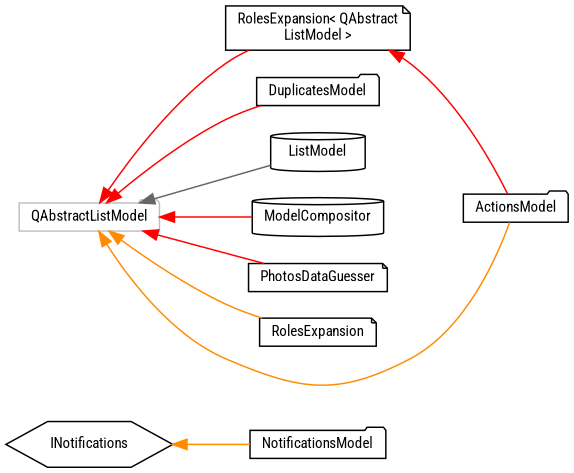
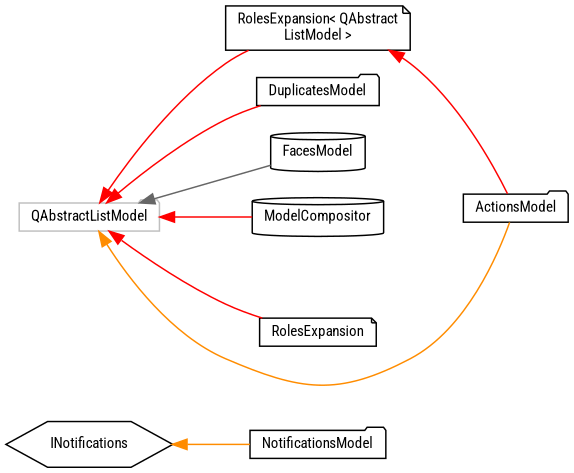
(318, 152) -> (318, 152)
(318, 278) -> none
(189, 285) -> (189, 285)
